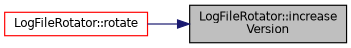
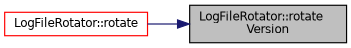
(268, 24) -> (268, 24)
